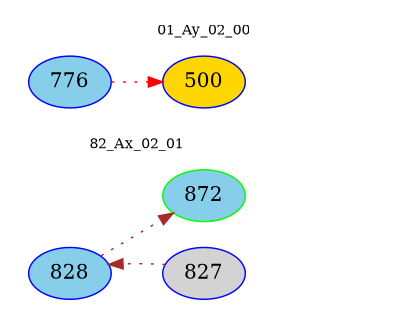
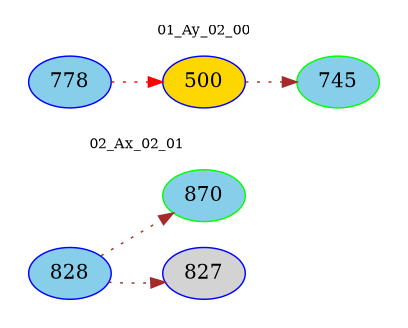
(70, 82) -> (70, 82)
none -> (338, 82)
(137, 145) -> (137, 145)
(204, 196) -> (204, 196)
(144, 264) -> (130, 283)
